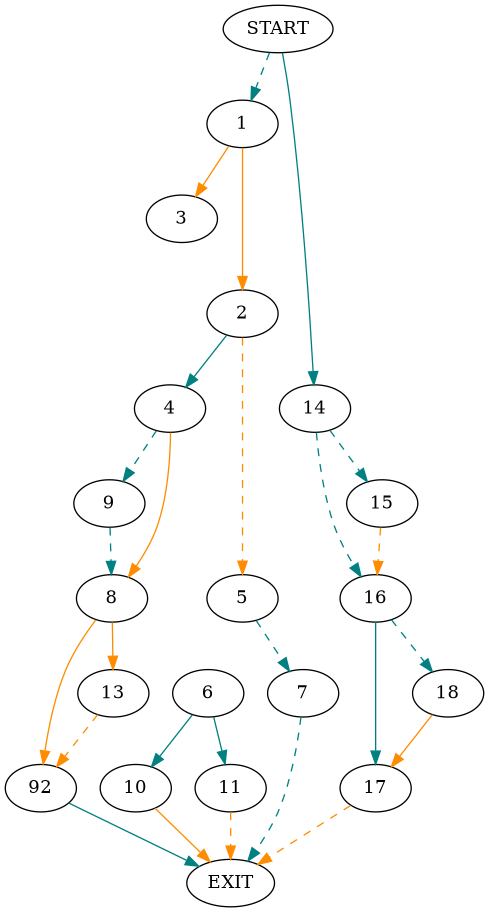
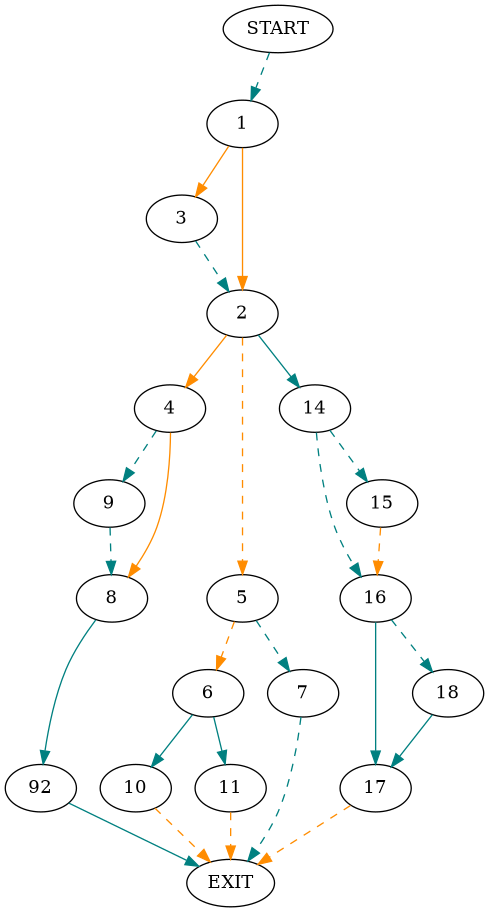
(302, 212) -> (275, 356)
none -> (209, 261)
(210, 356) -> (210, 356)
none -> (228, 639)
(61, 682) -> (61, 682)
(113, 693) -> none
(416, 736) -> (416, 736)
(178, 830) -> (178, 830)
